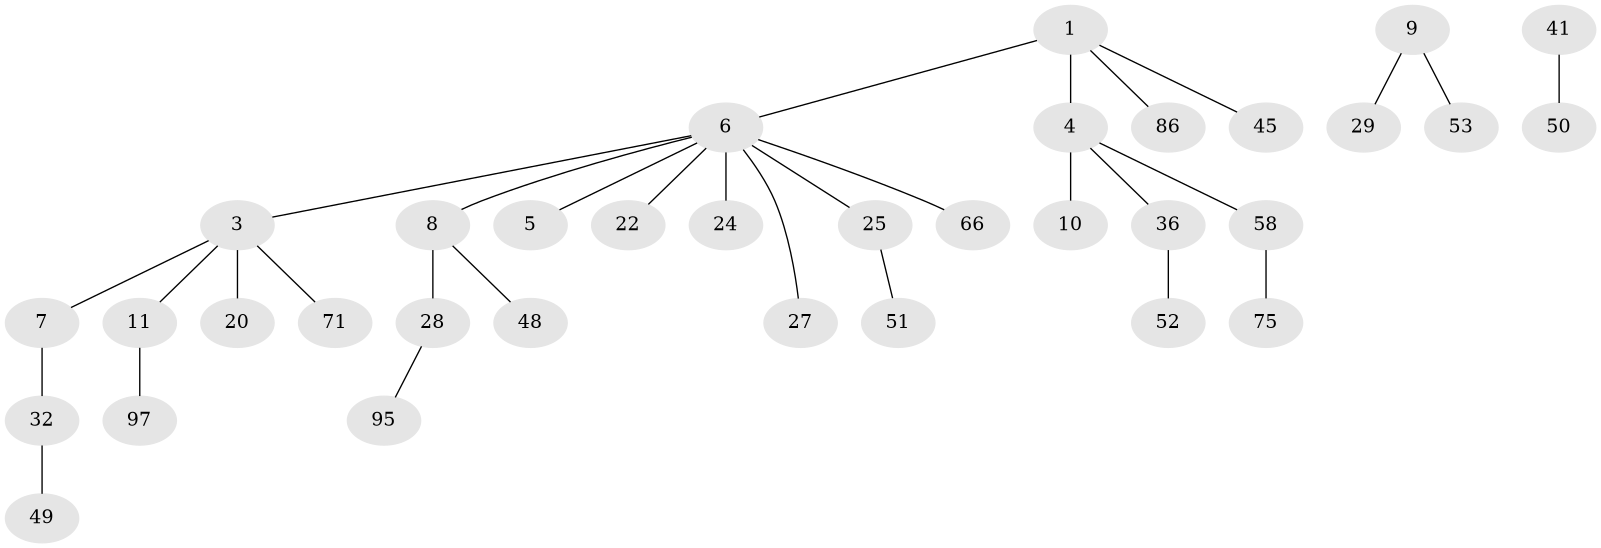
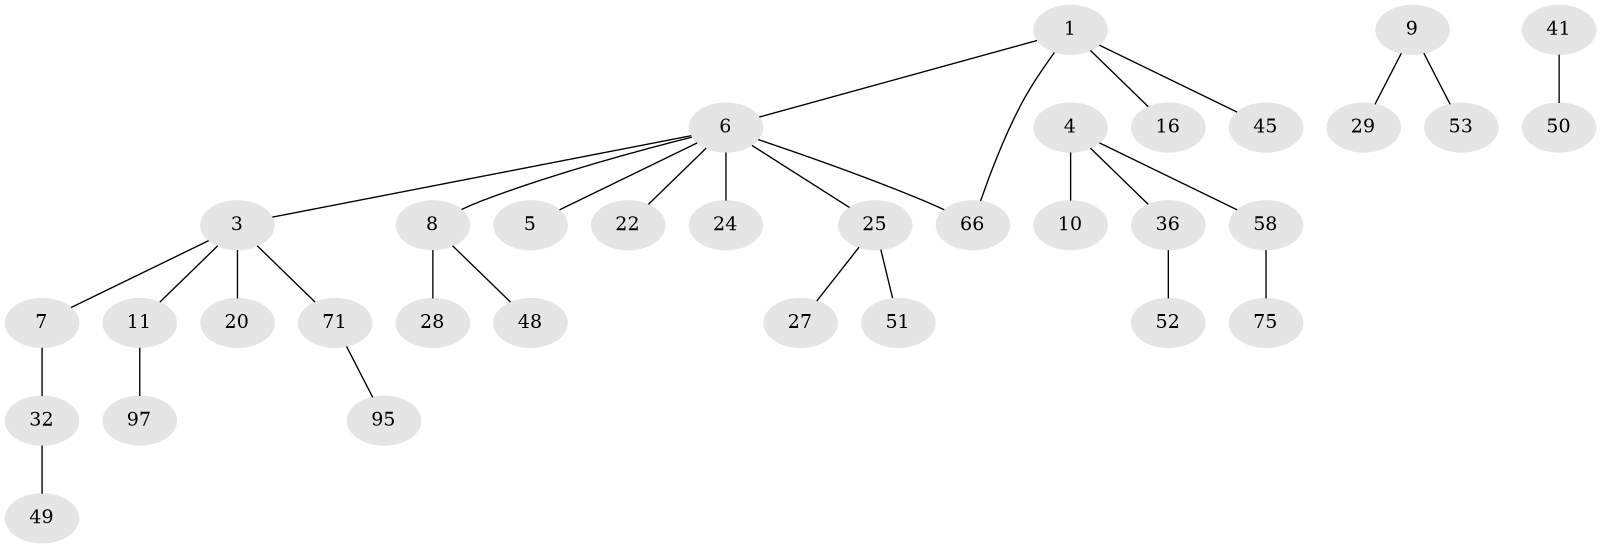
(1071, 79) -> (1012, 124)
(1168, 128) -> (1168, 128)
(782, 220) -> (838, 274)
(408, 372) -> (360, 372)
